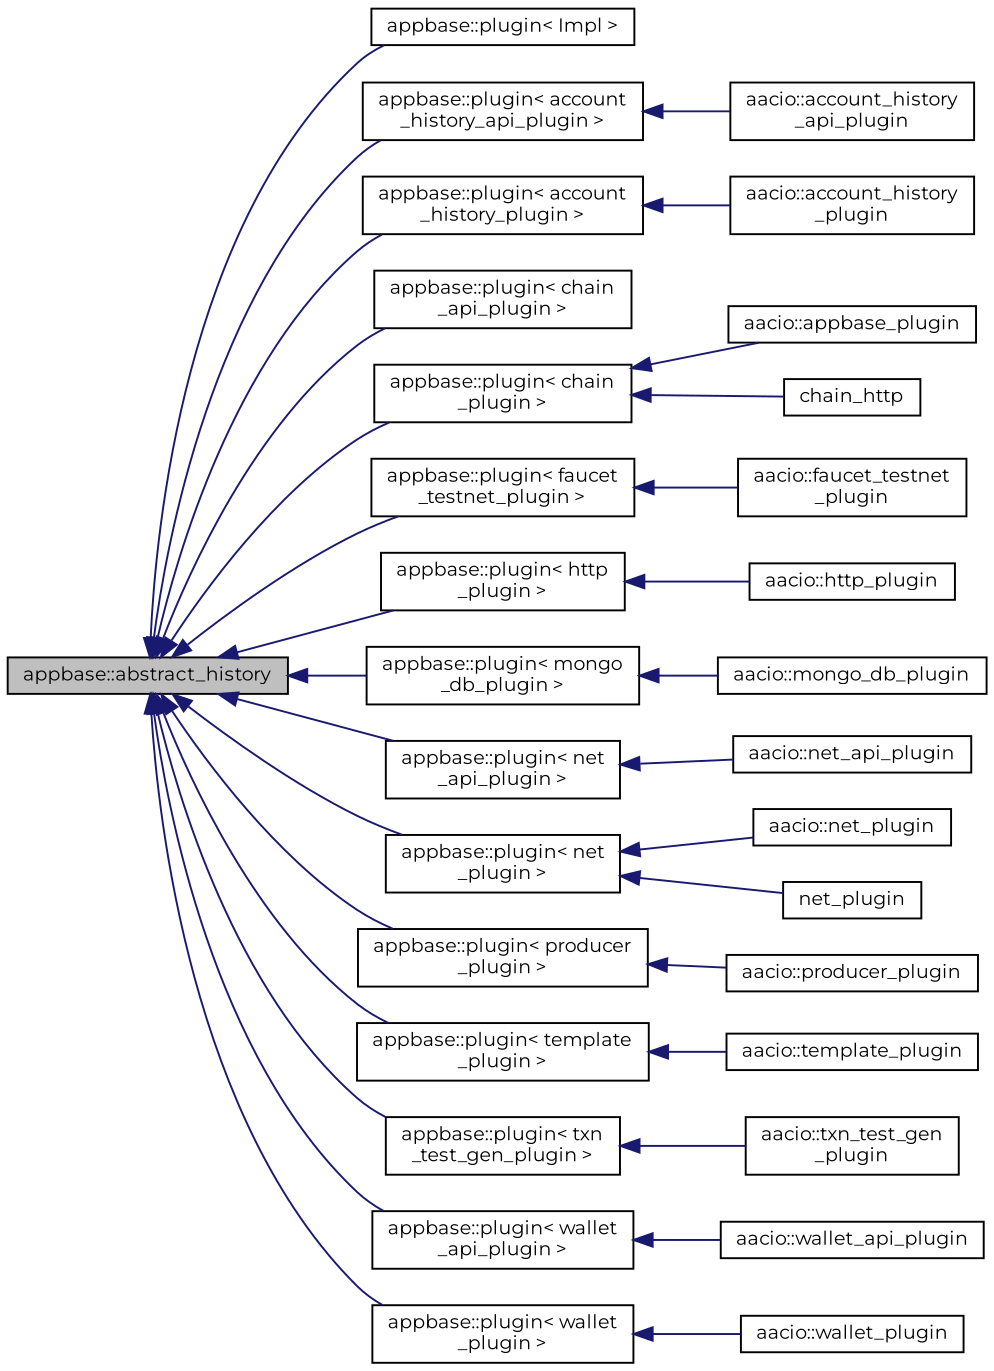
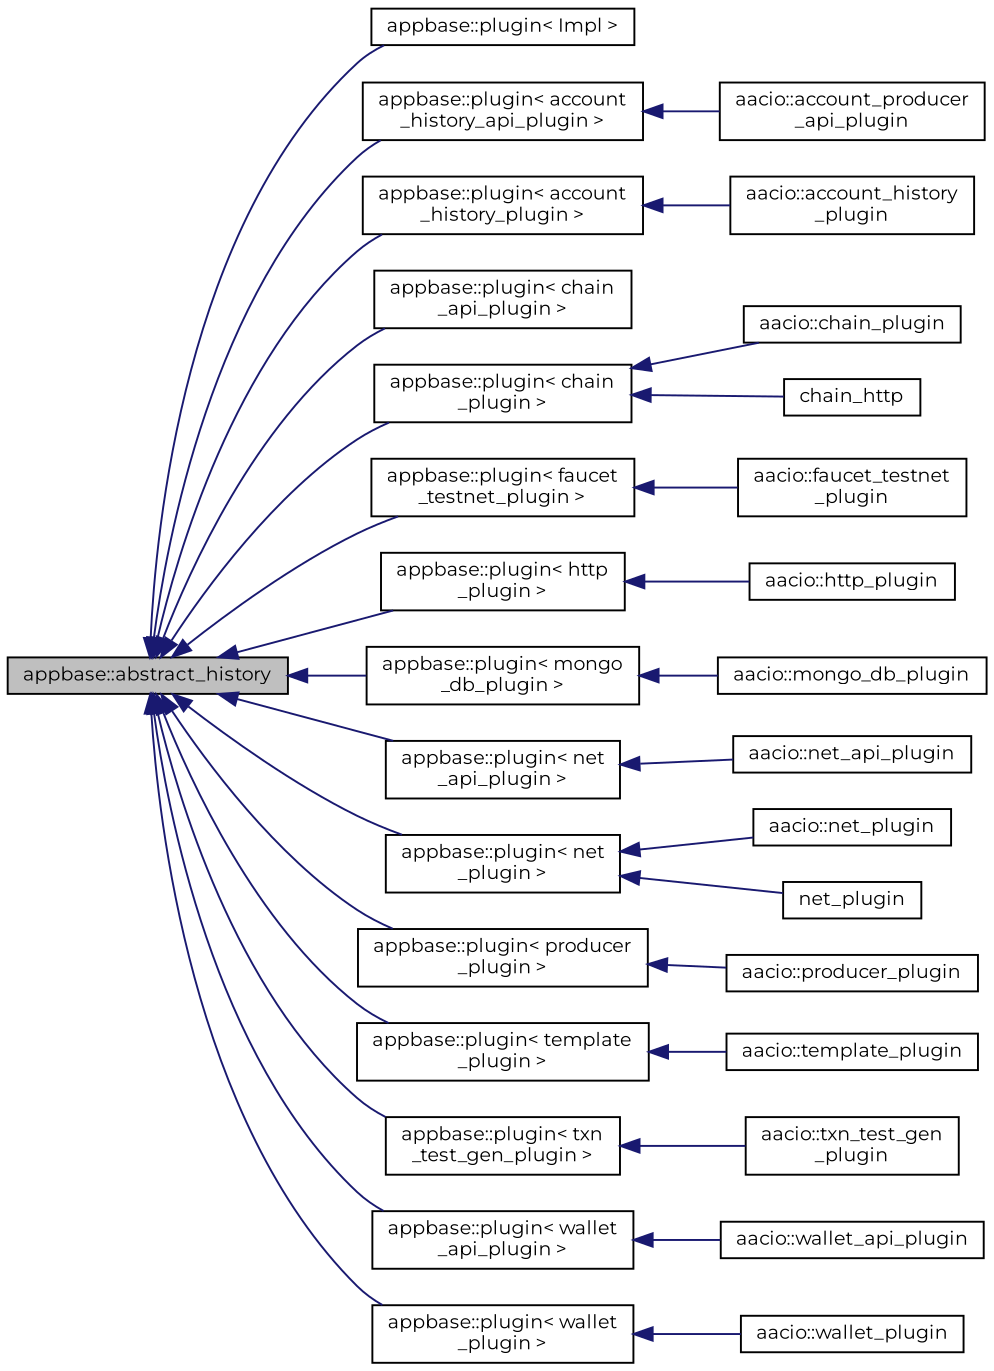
(852, 111) -> (852, 111)
(852, 324) -> (852, 324)
